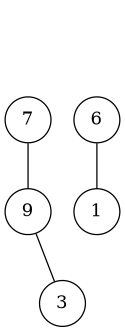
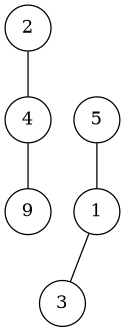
none -> (28, 28)
(28, 120) -> (28, 120)
(97, 120) -> (97, 120)
(45, 258) -> (80, 258)
